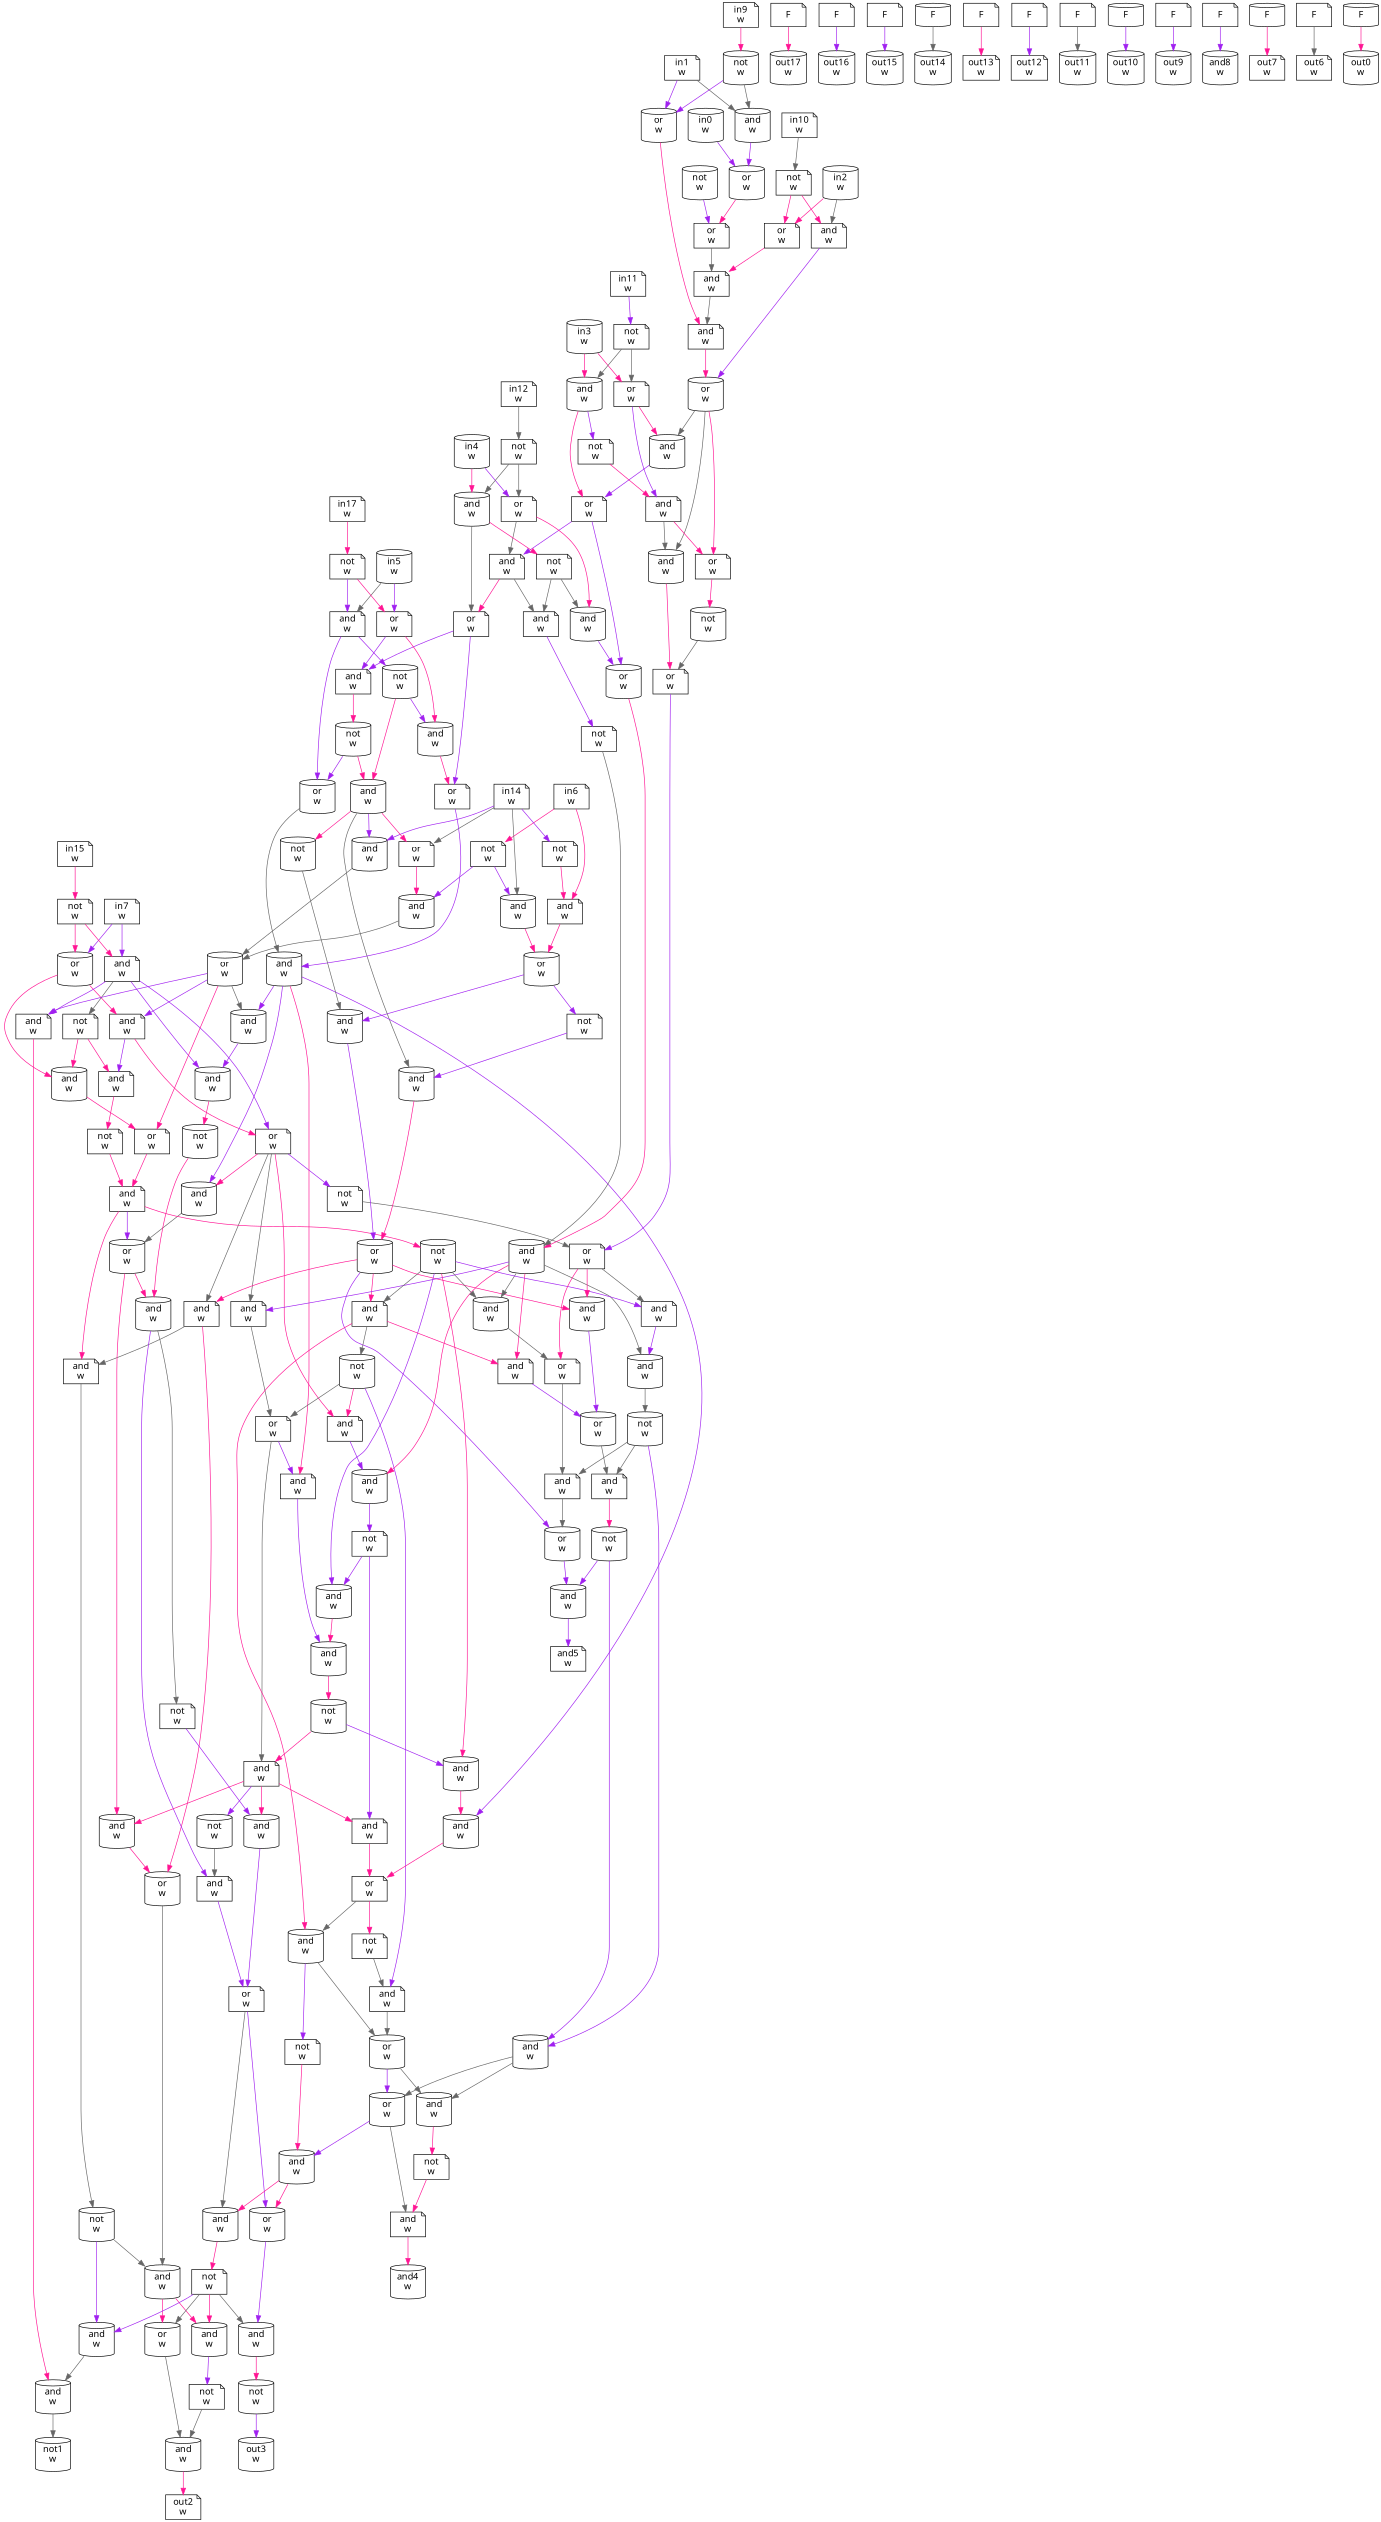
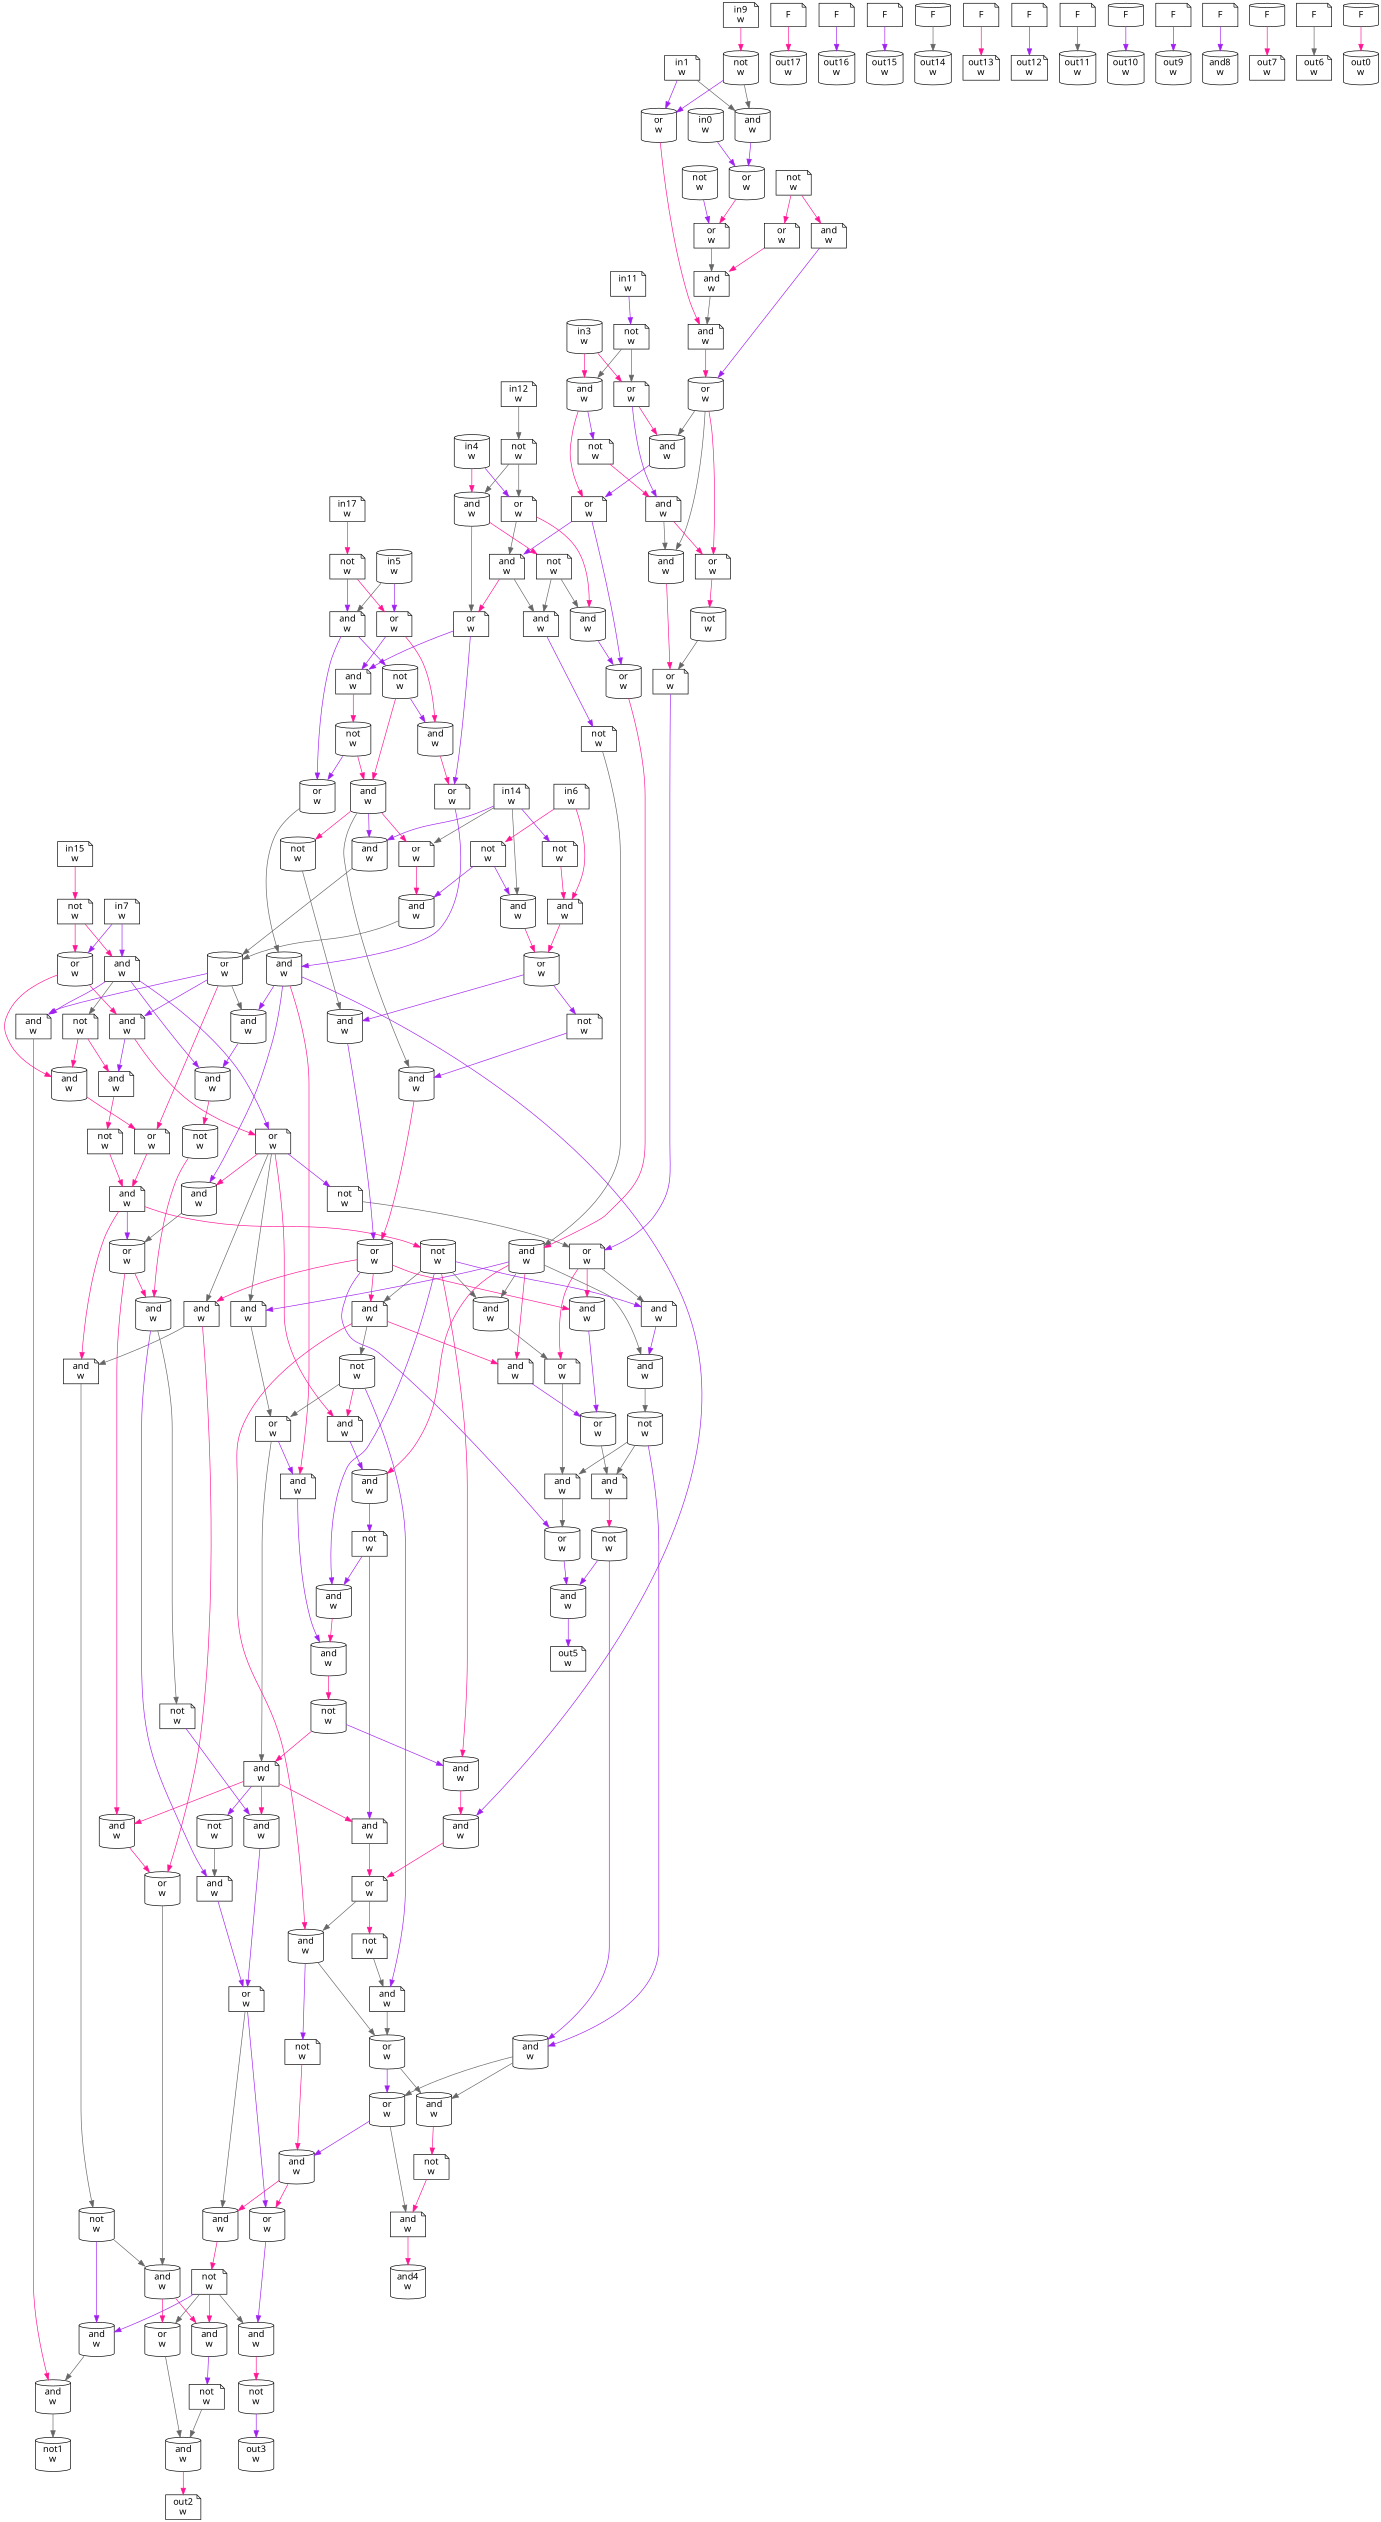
(800, 125) -> none
(841, 183) -> none
(568, 1659) -> (568, 1659)
